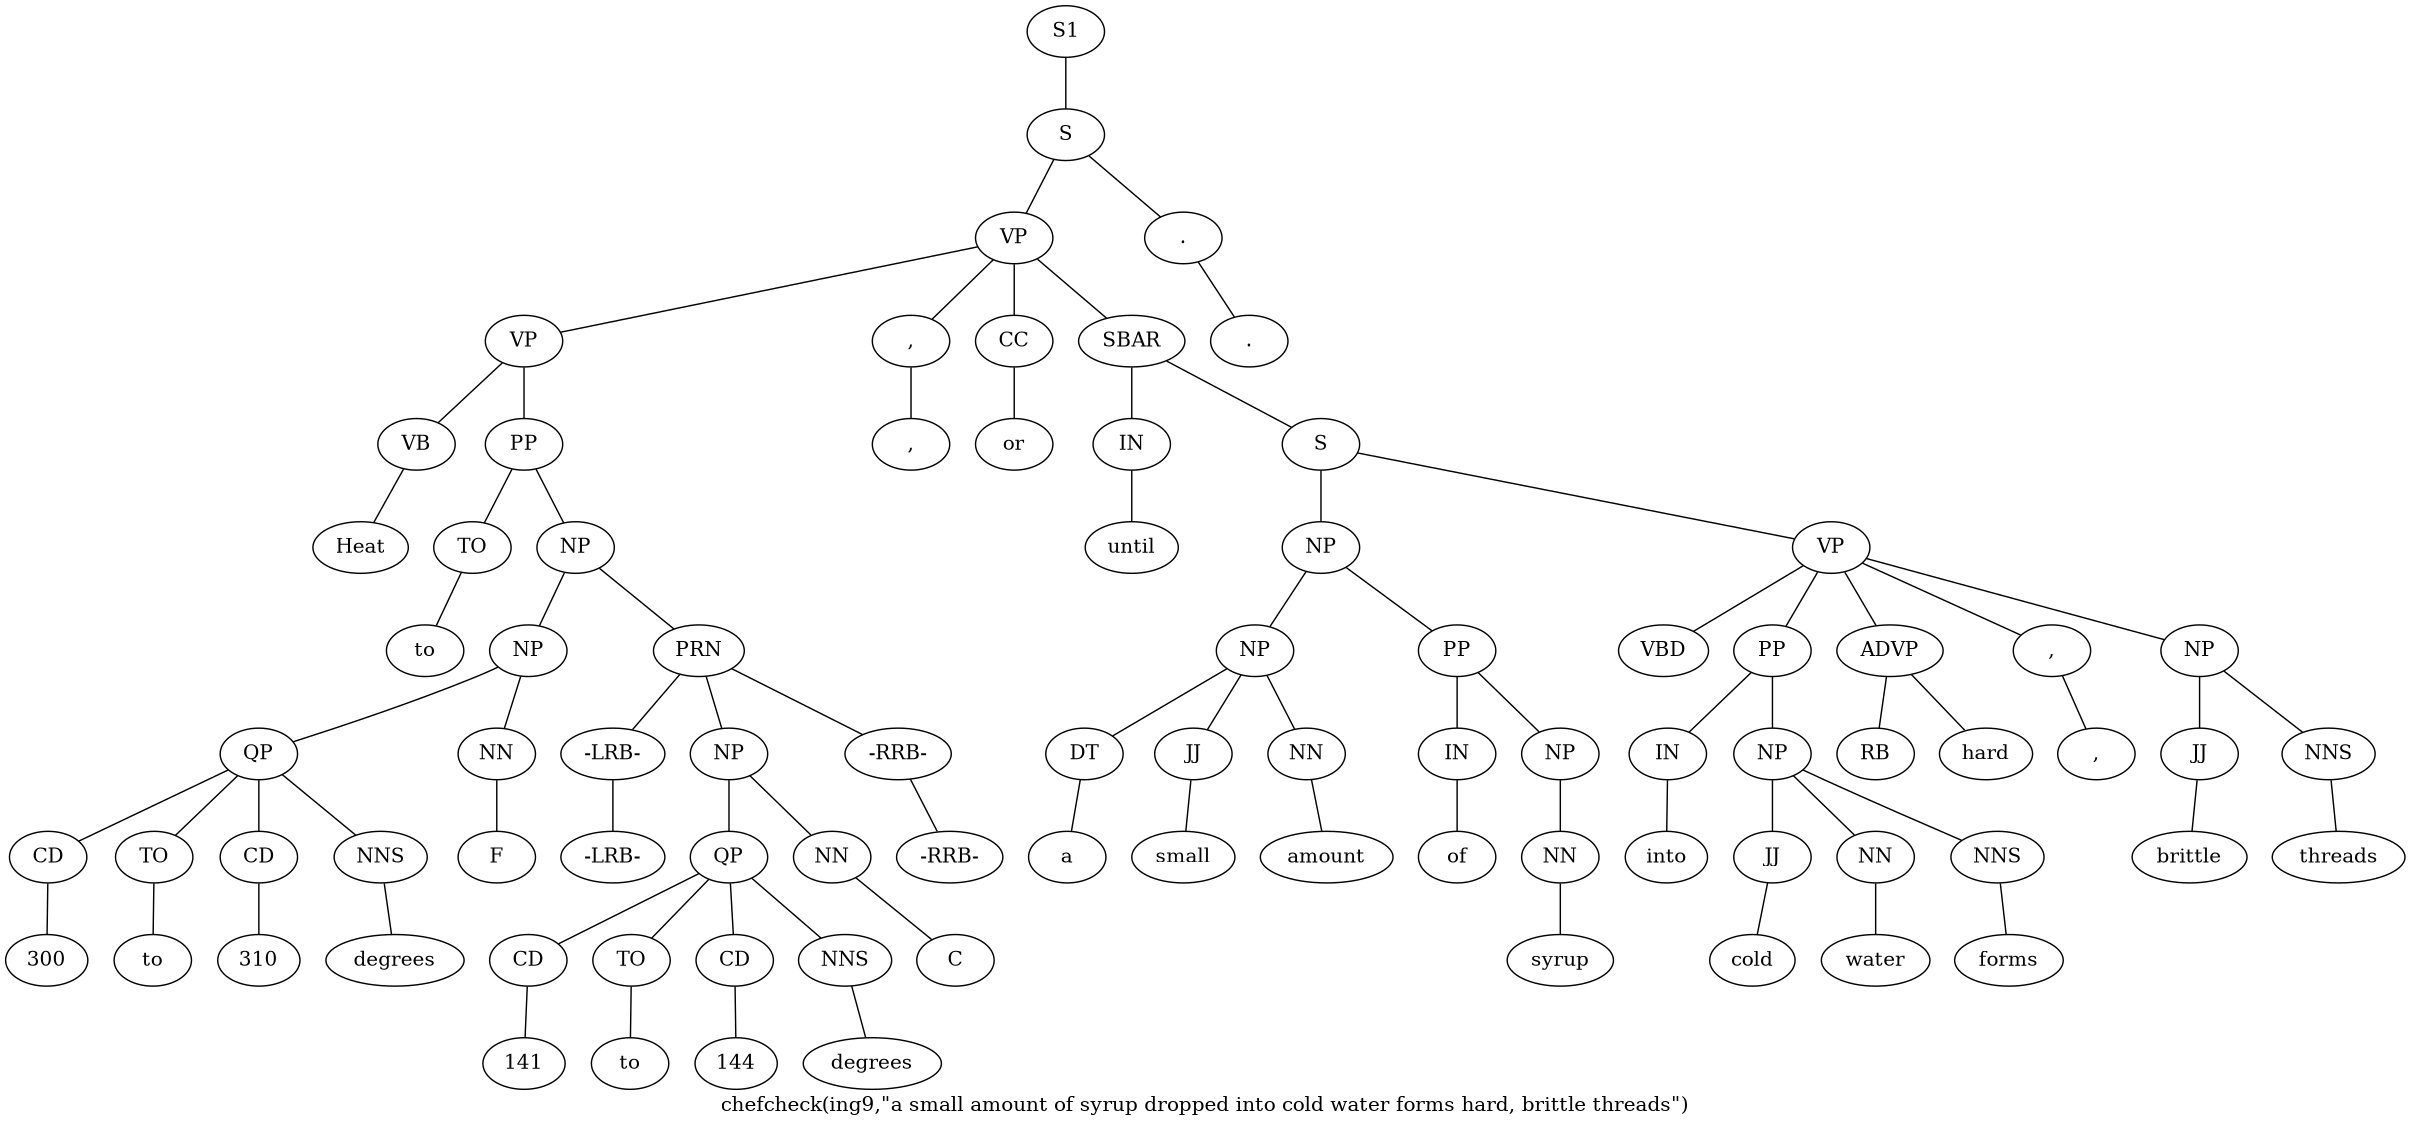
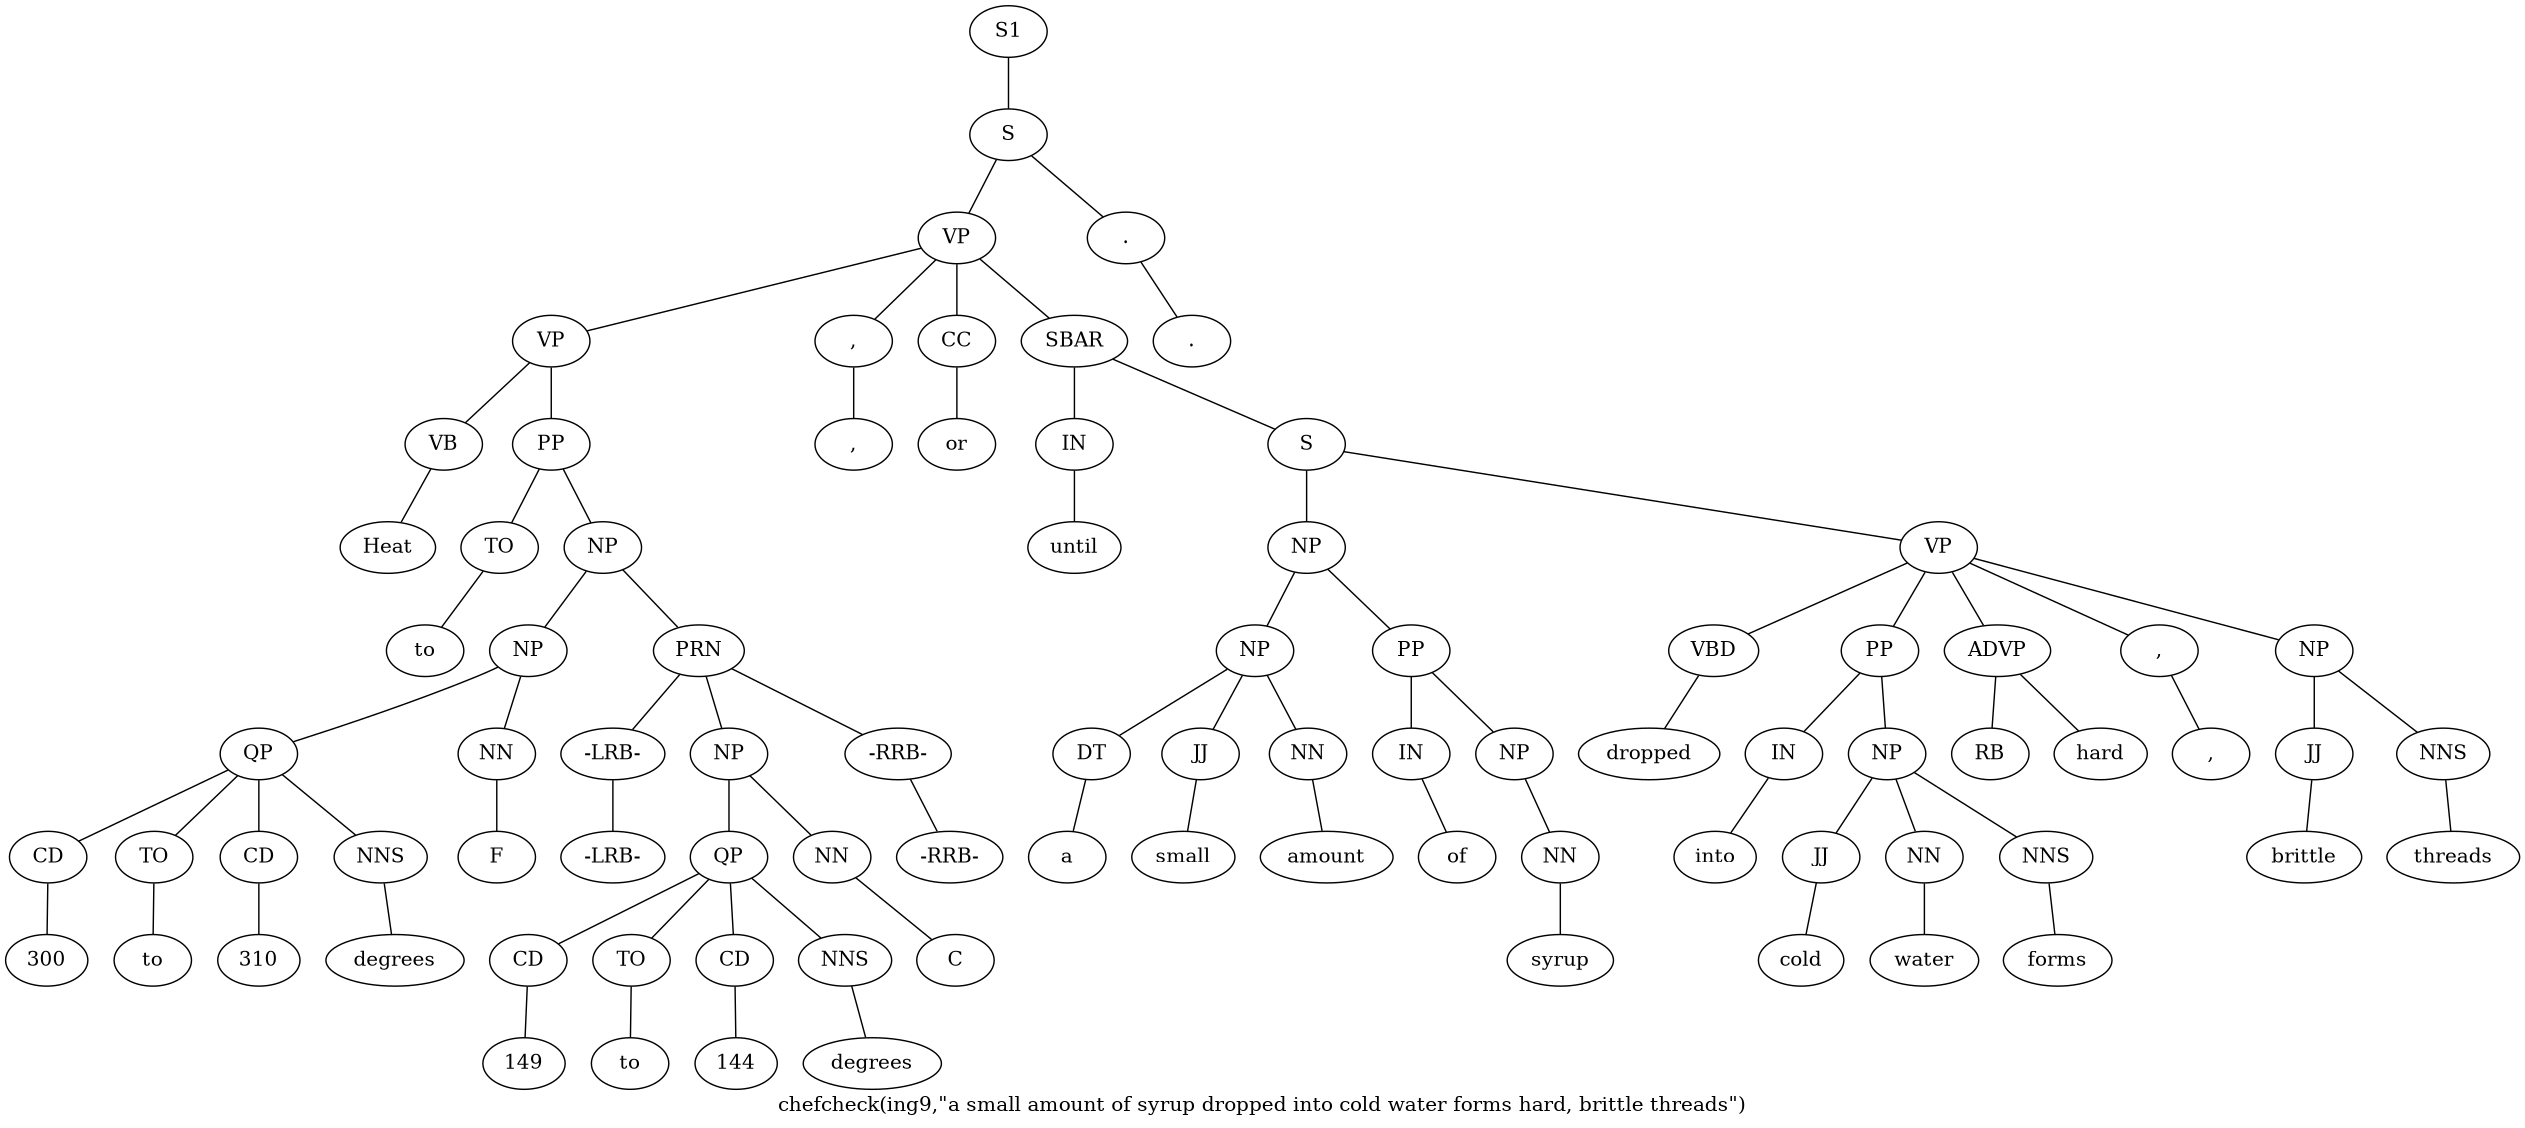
none -> (1649, 754)
(524, 1064) -> (524, 1064)
